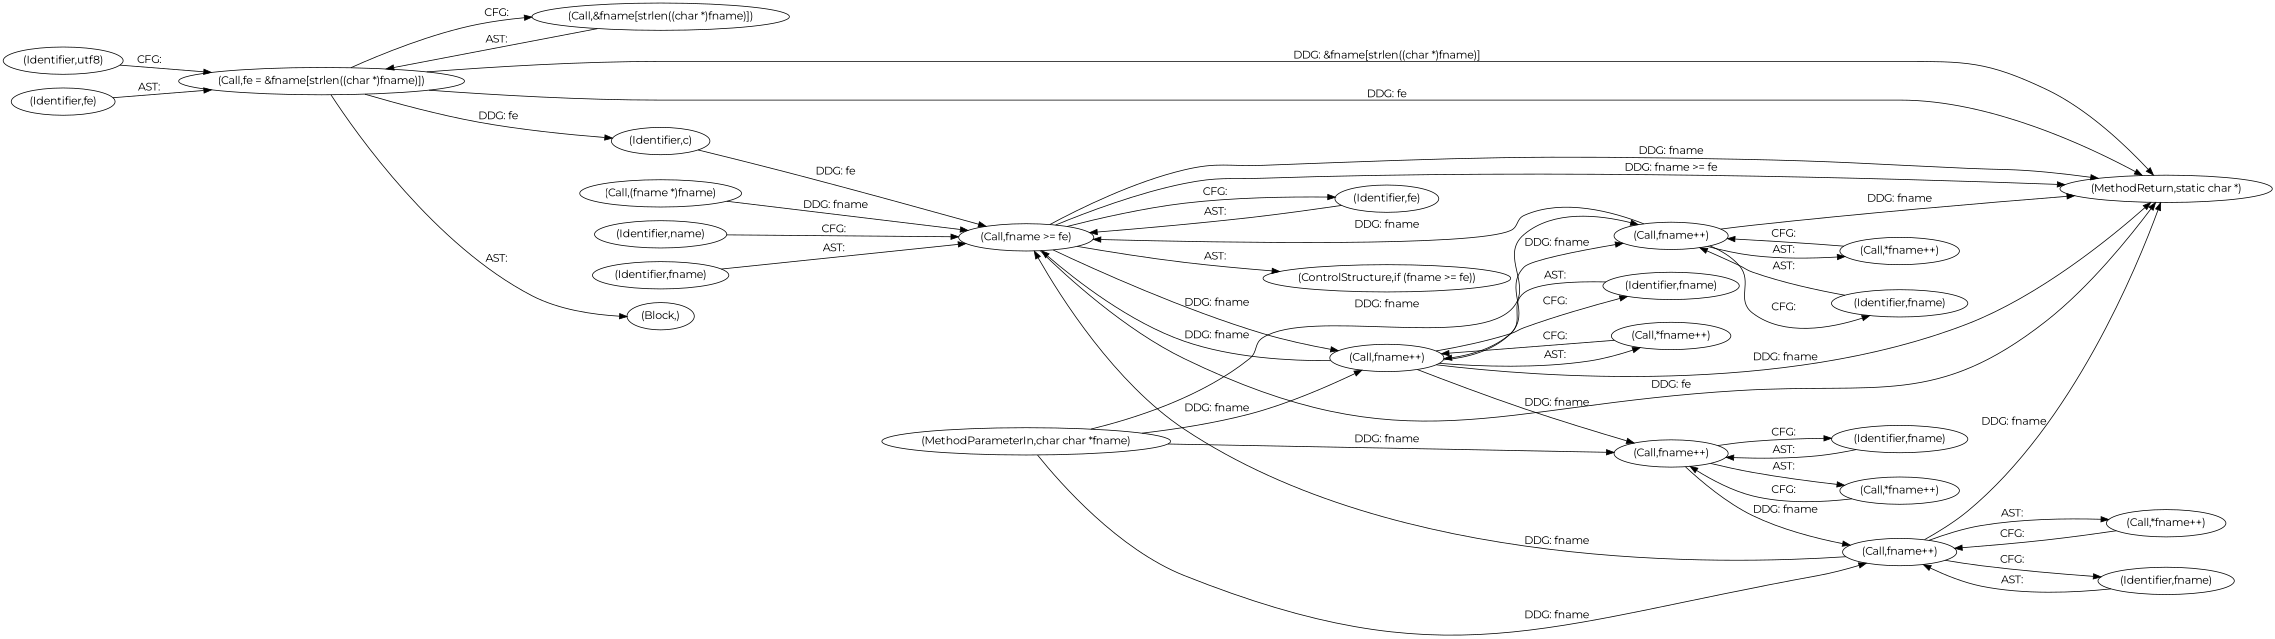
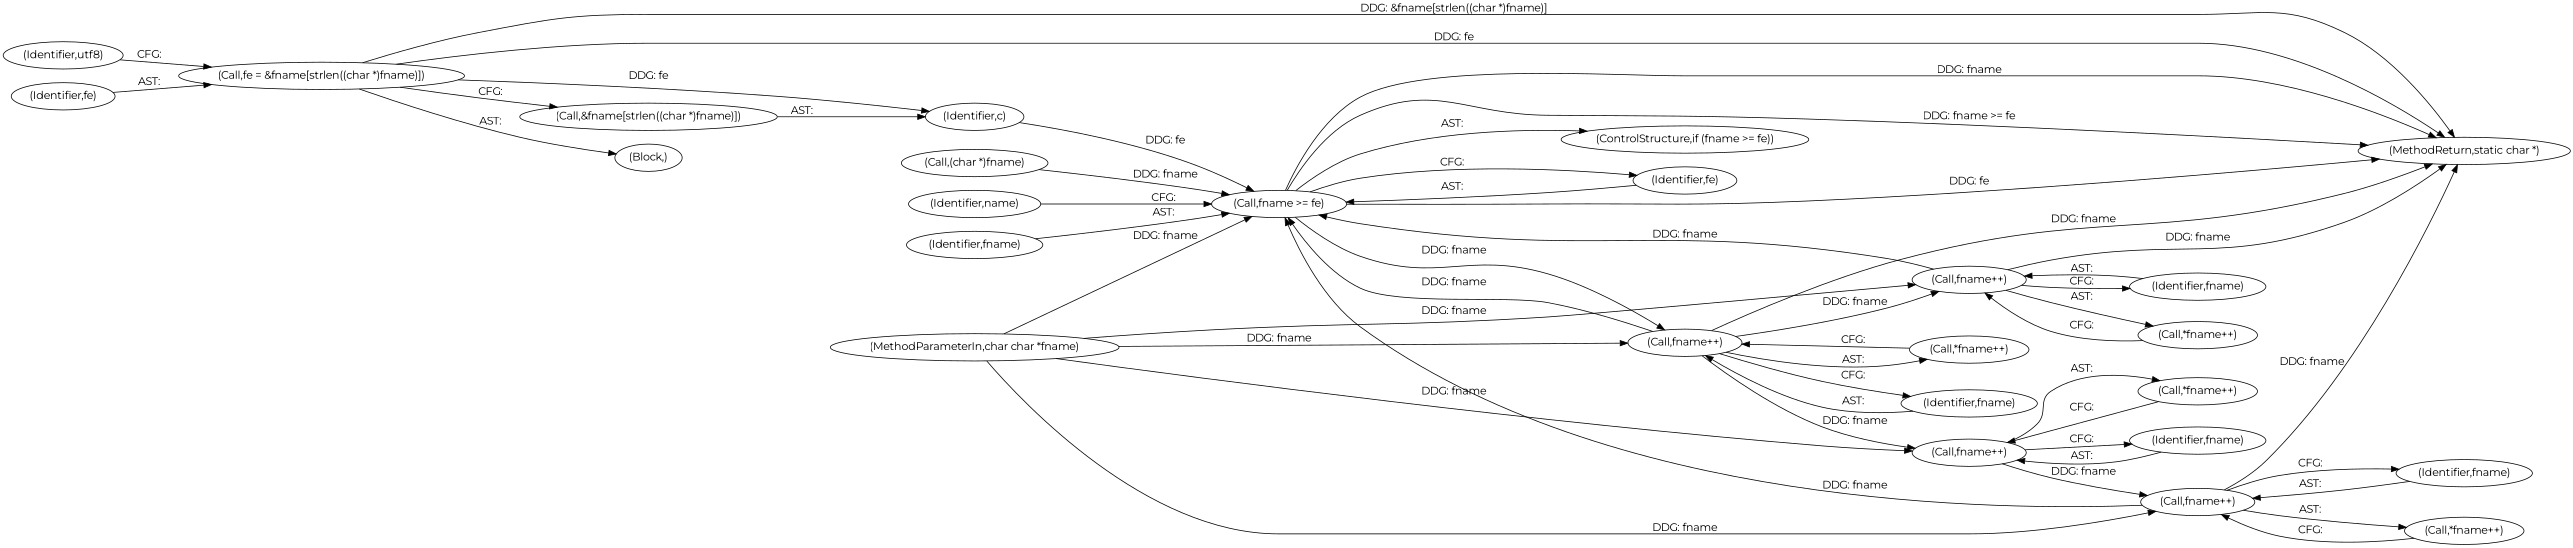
(496, 48) -> (847, 117)
(661, 193) -> (975, 163)
none -> (1124, 277)
